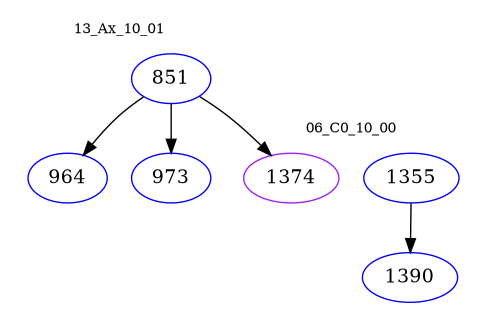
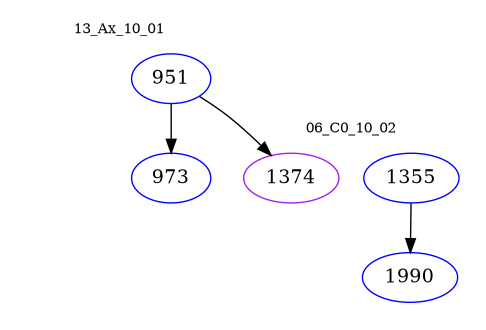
(171, 79) -> (171, 79)
(351, 129) -> (351, 129)
(68, 178) -> none
(410, 277) -> (410, 277)
